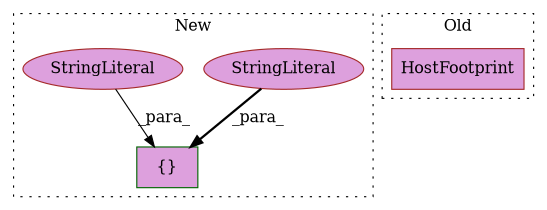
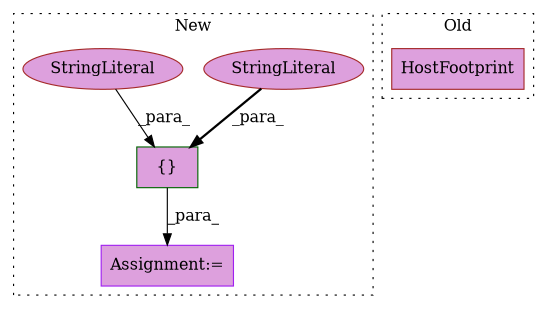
none -> (167, 266)
